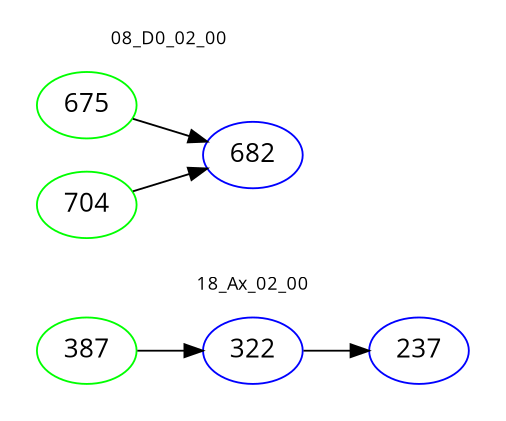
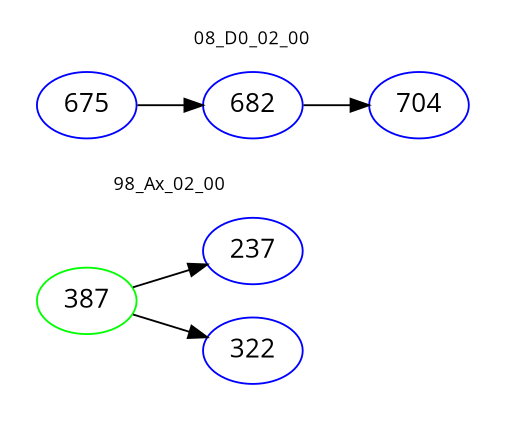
(87, 105) -> (87, 105)
(161, 183) -> (327, 105)
(87, 205) -> (419, 105)
(253, 285) -> (170, 186)
(327, 351) -> (161, 279)
